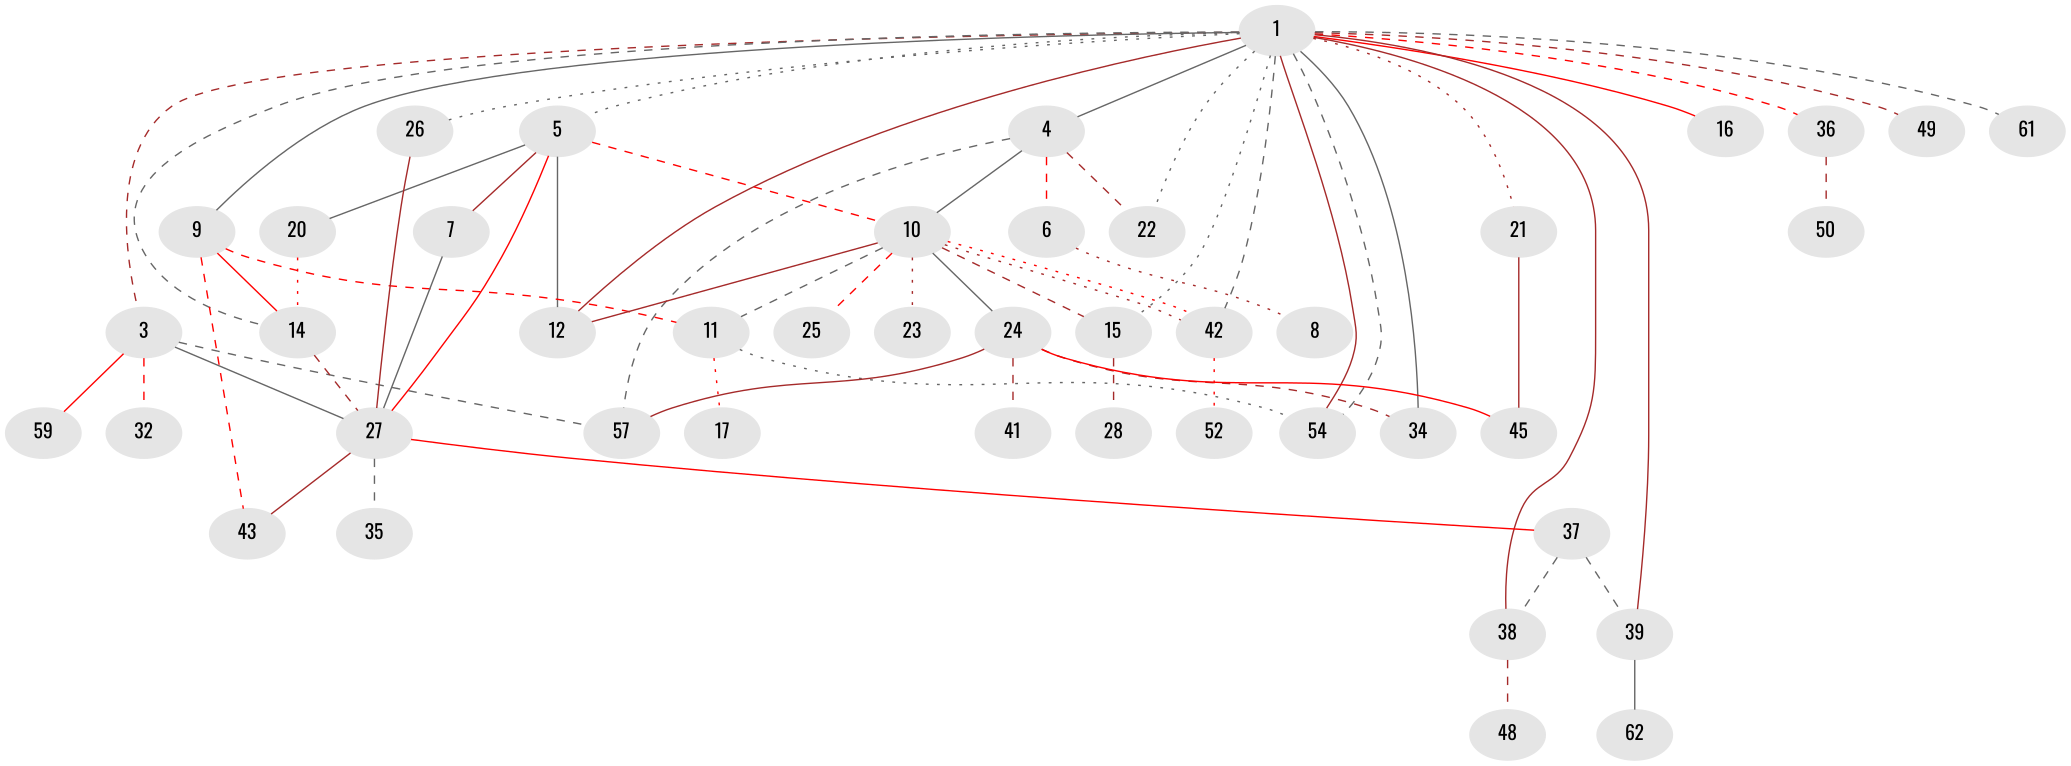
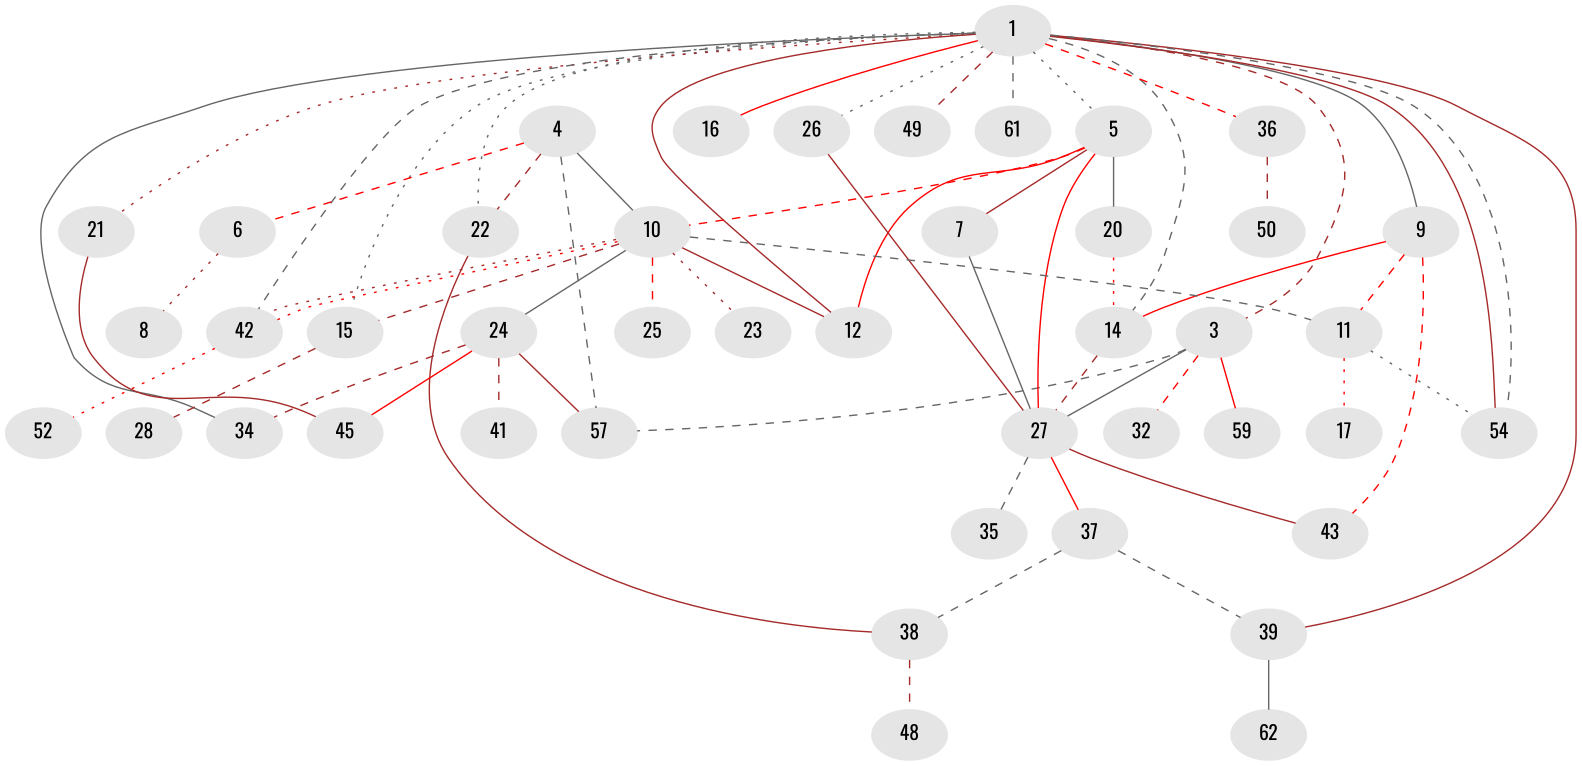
(1162, 81) -> none
(557, 232) -> (921, 198)
(1596, 249) -> (544, 545)
